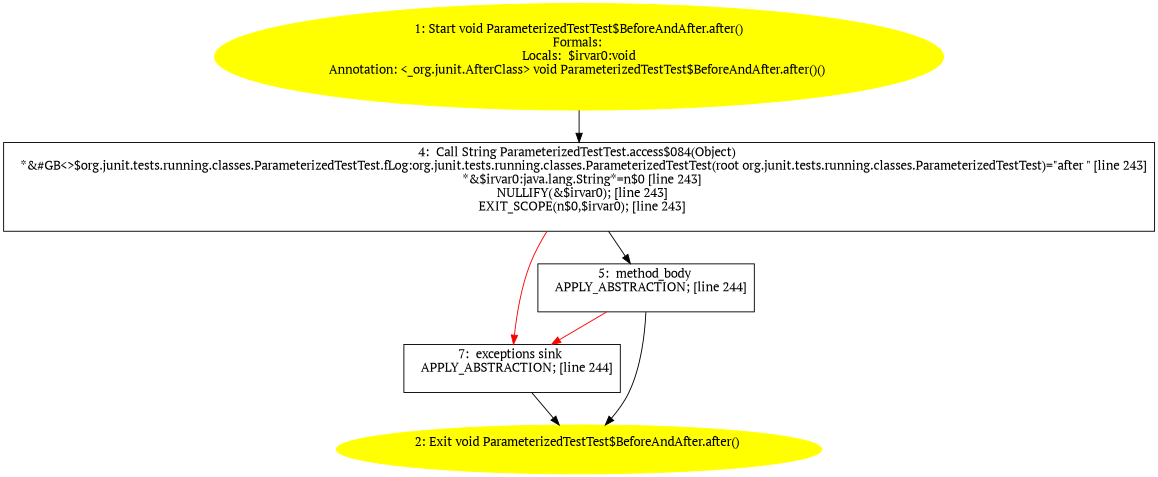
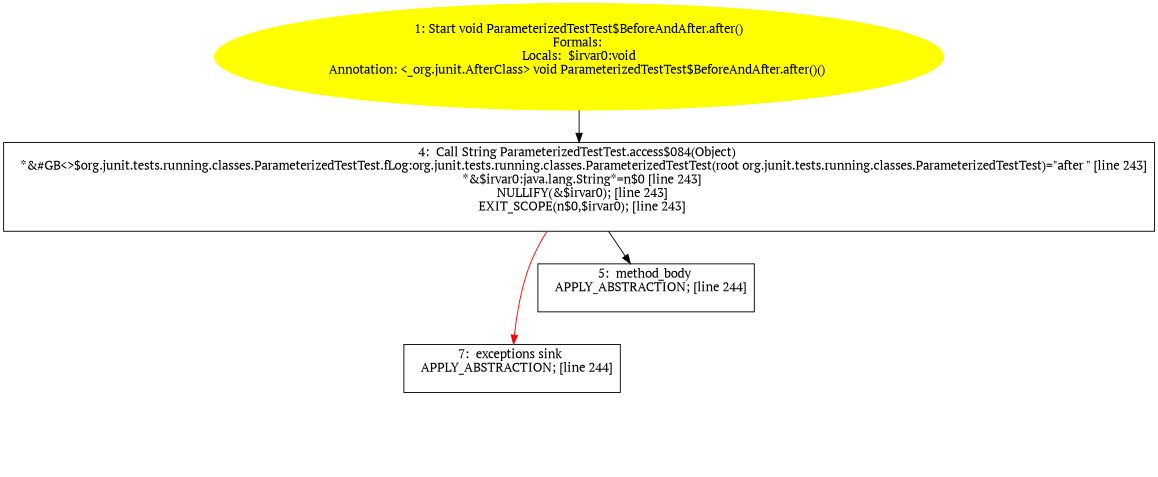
(583, 326) -> none
(579, 449) -> none
